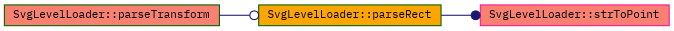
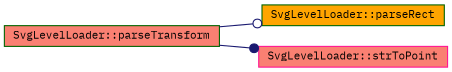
(456, 15) -> (235, 47)
